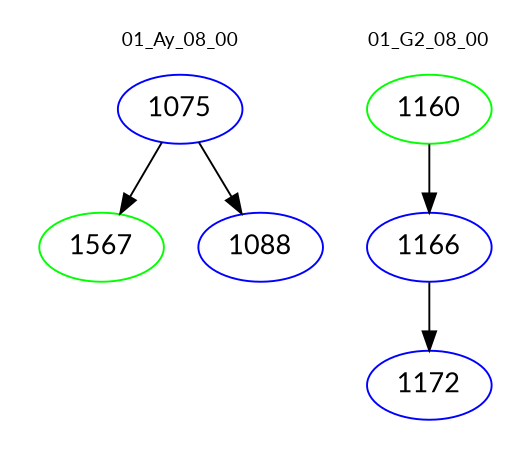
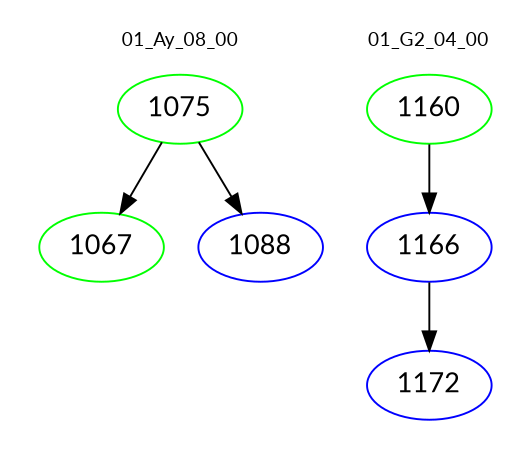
(429, 41) -> (429, 41)
(180, 109) -> (180, 109)
(102, 247) -> (102, 247)
